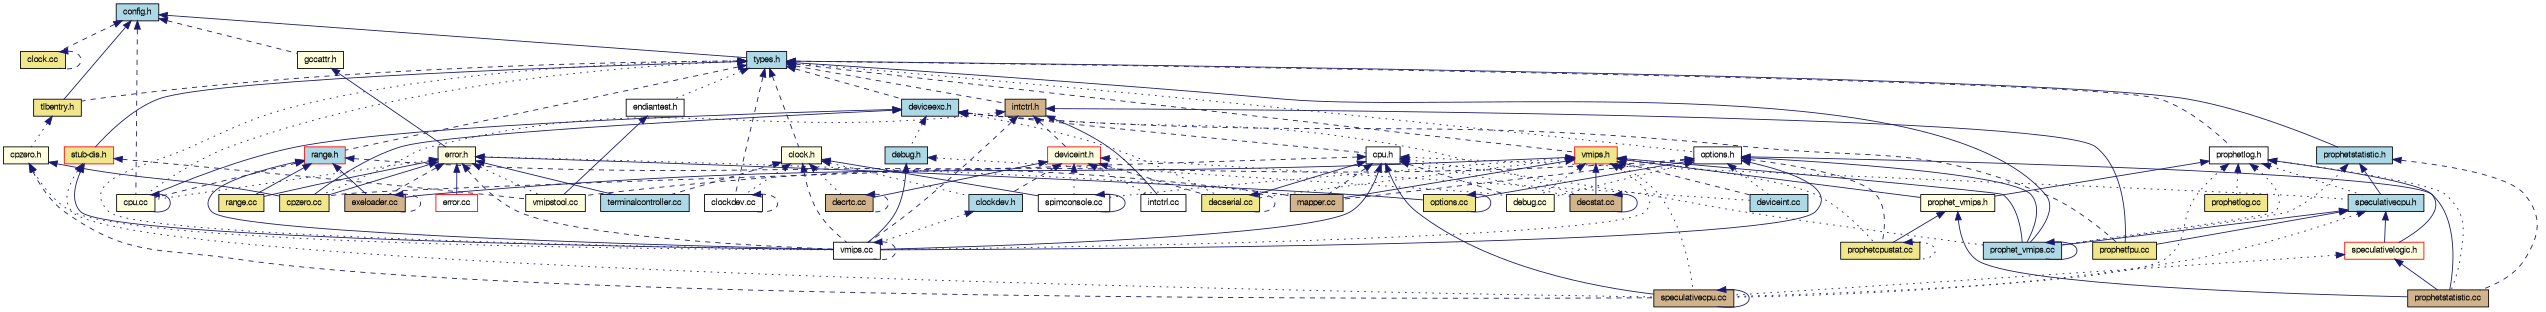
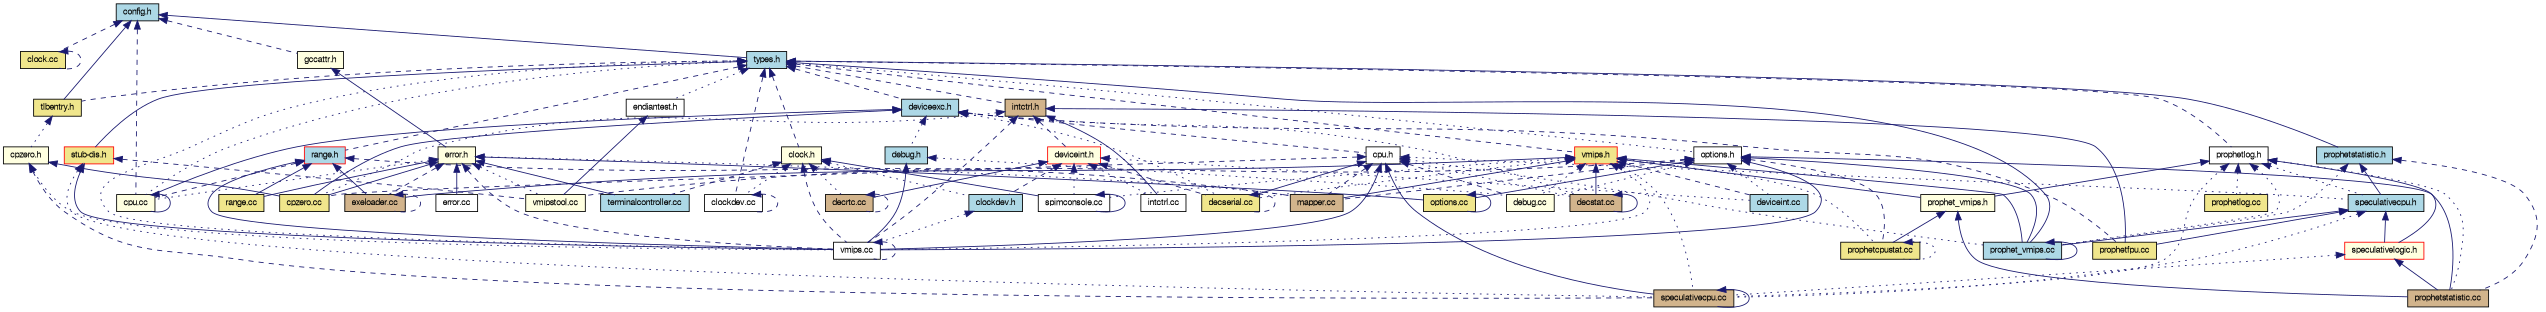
(457, 203) -> (457, 203)
